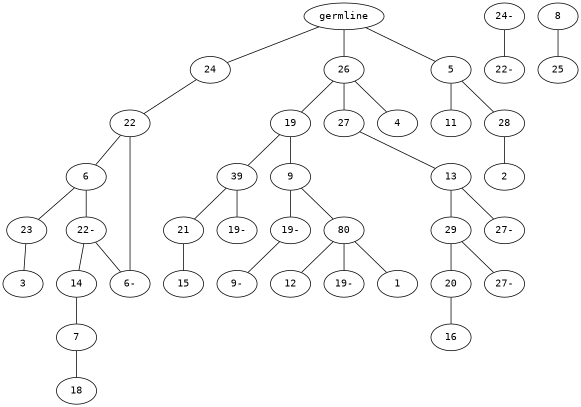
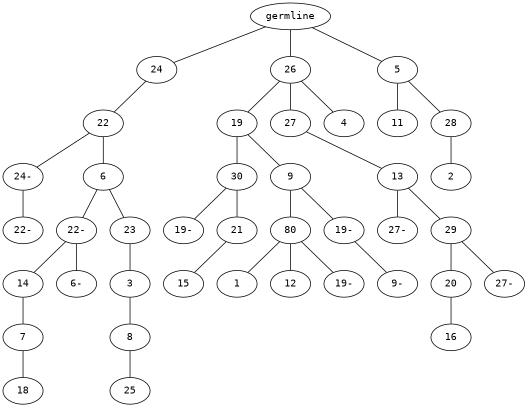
(237, 177) -> (237, 177)
(130, 204) -> (63, 150)
none -> (130, 311)
